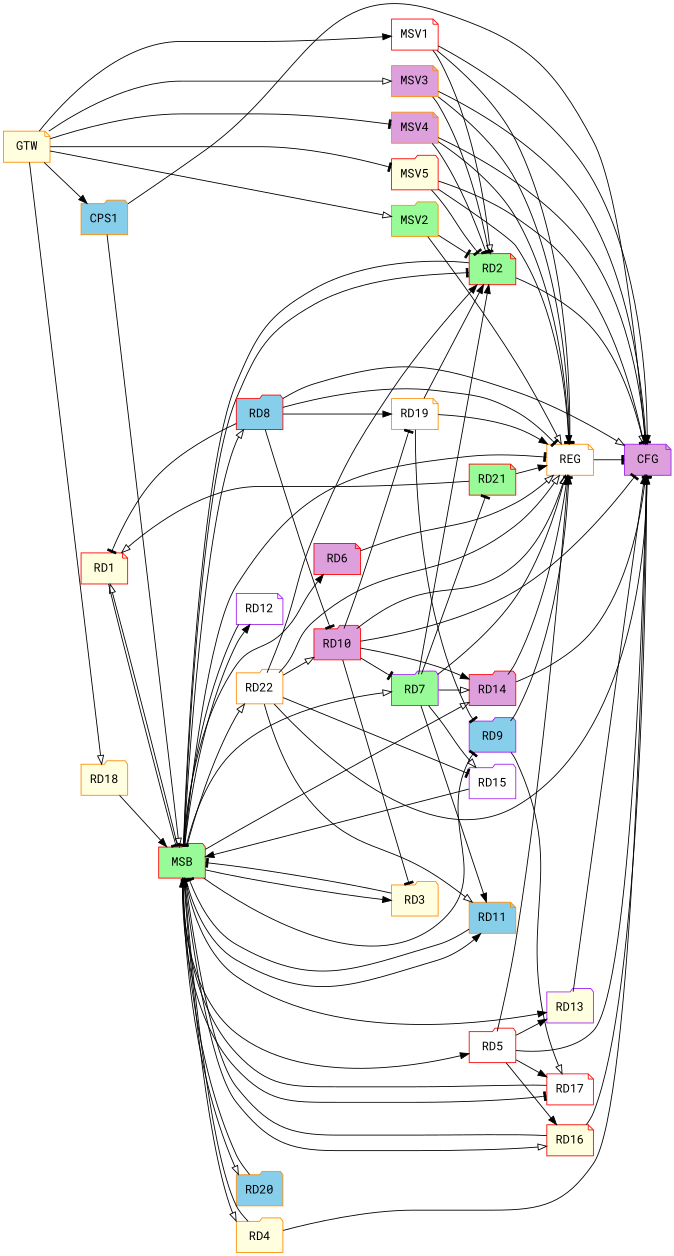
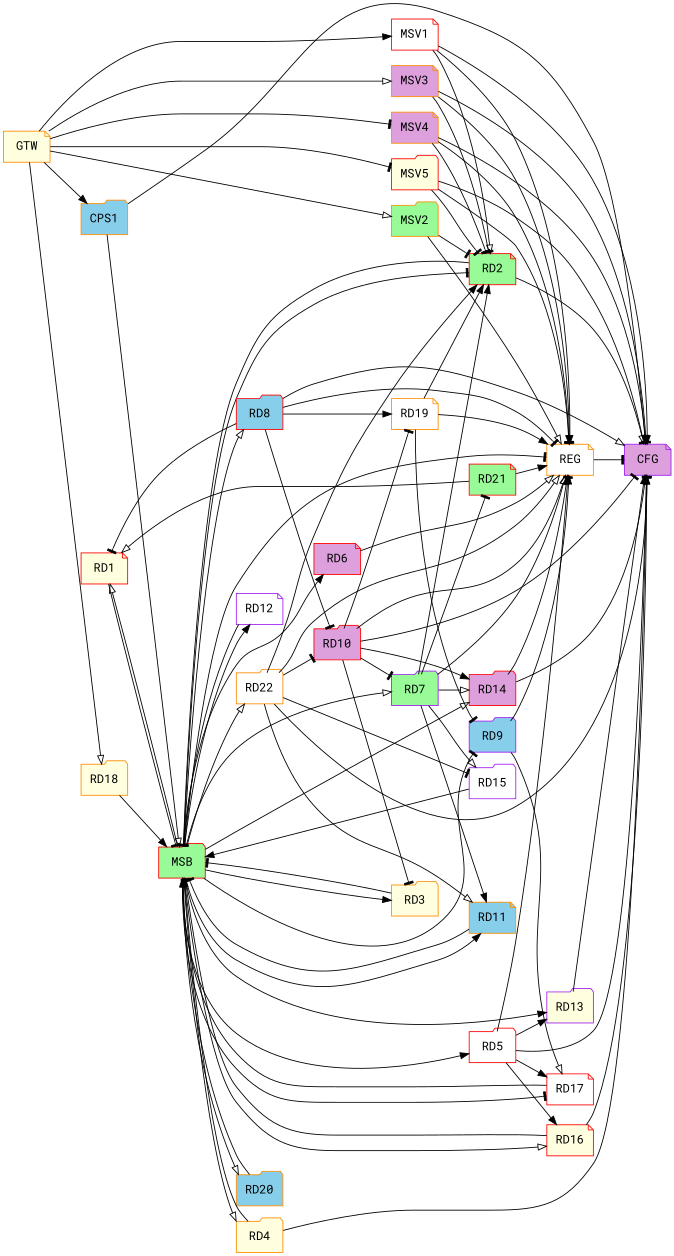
(547, 228) -> (546, 226)
(295, 668) -> (297, 667)
